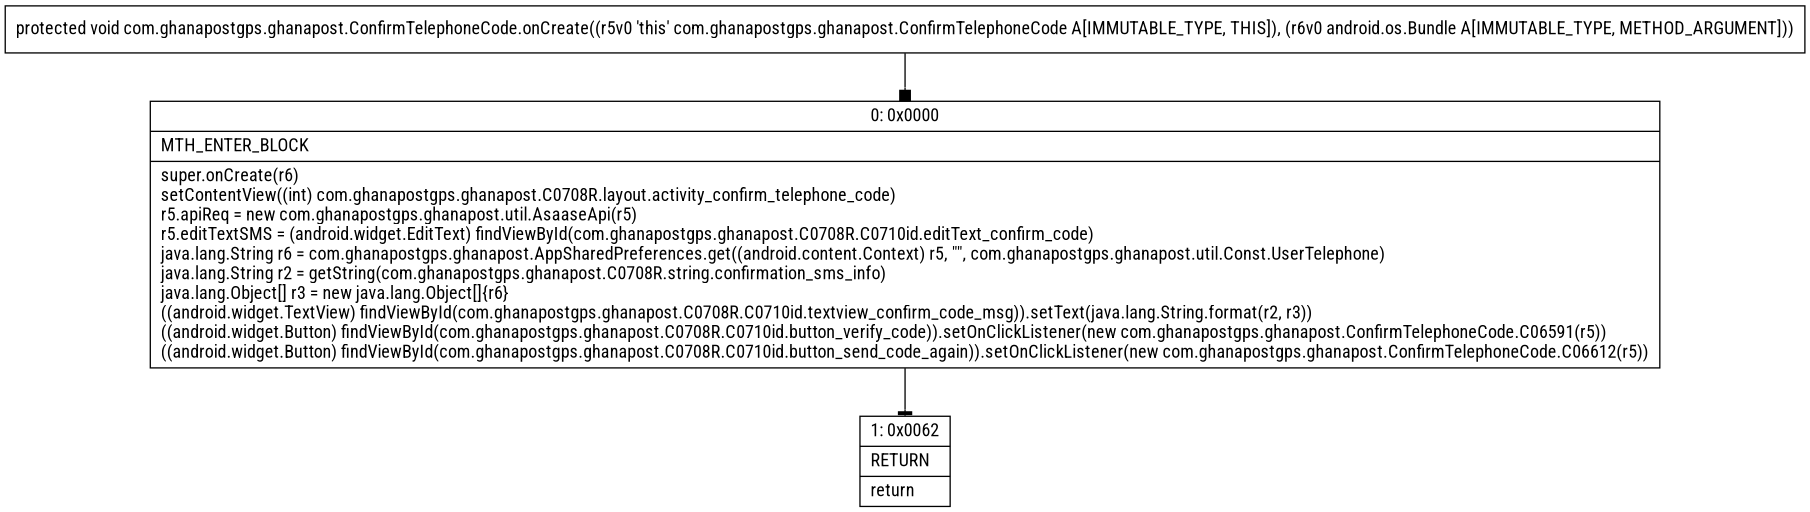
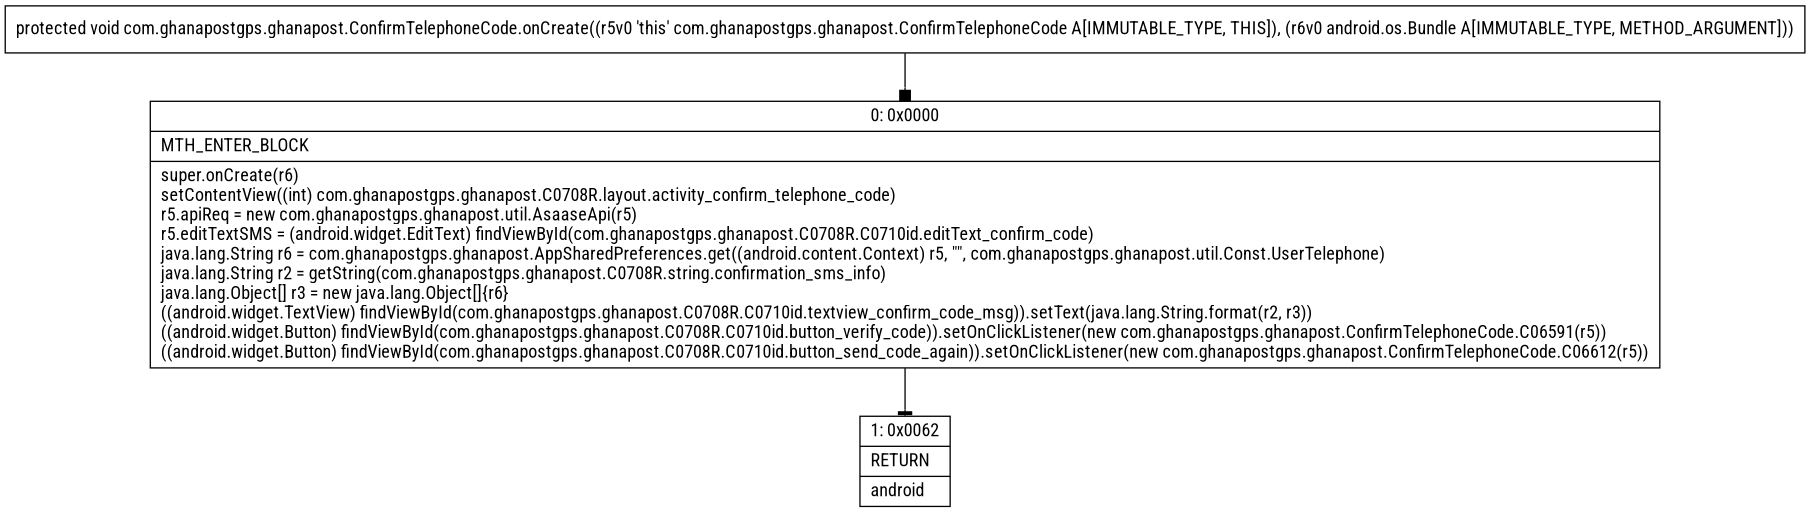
(893, 491) -> (898, 491)
